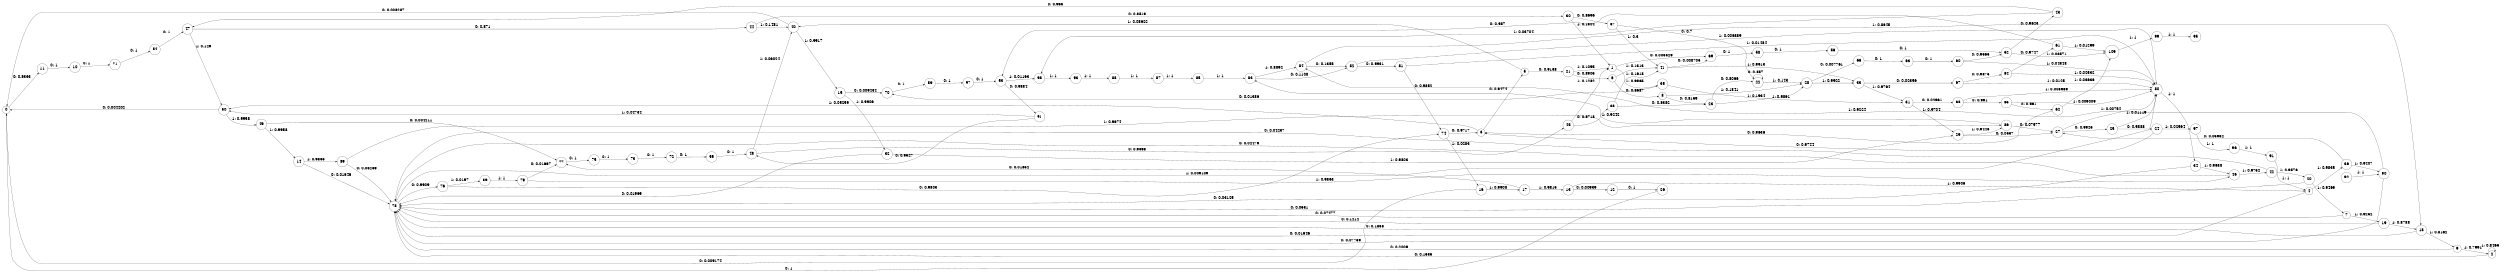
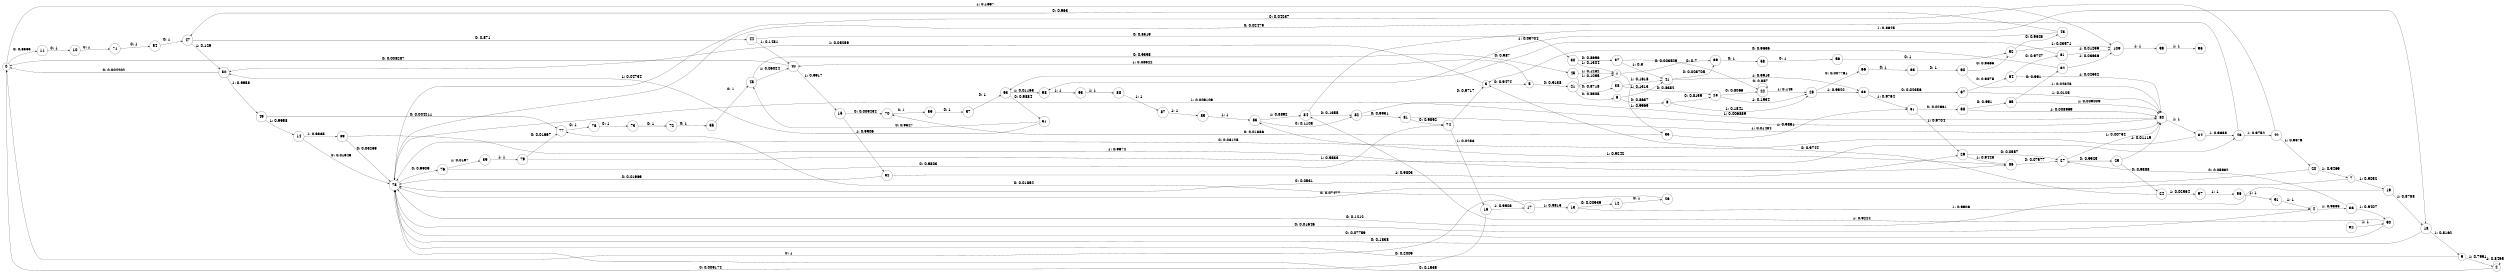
none -> (1043, 7)
